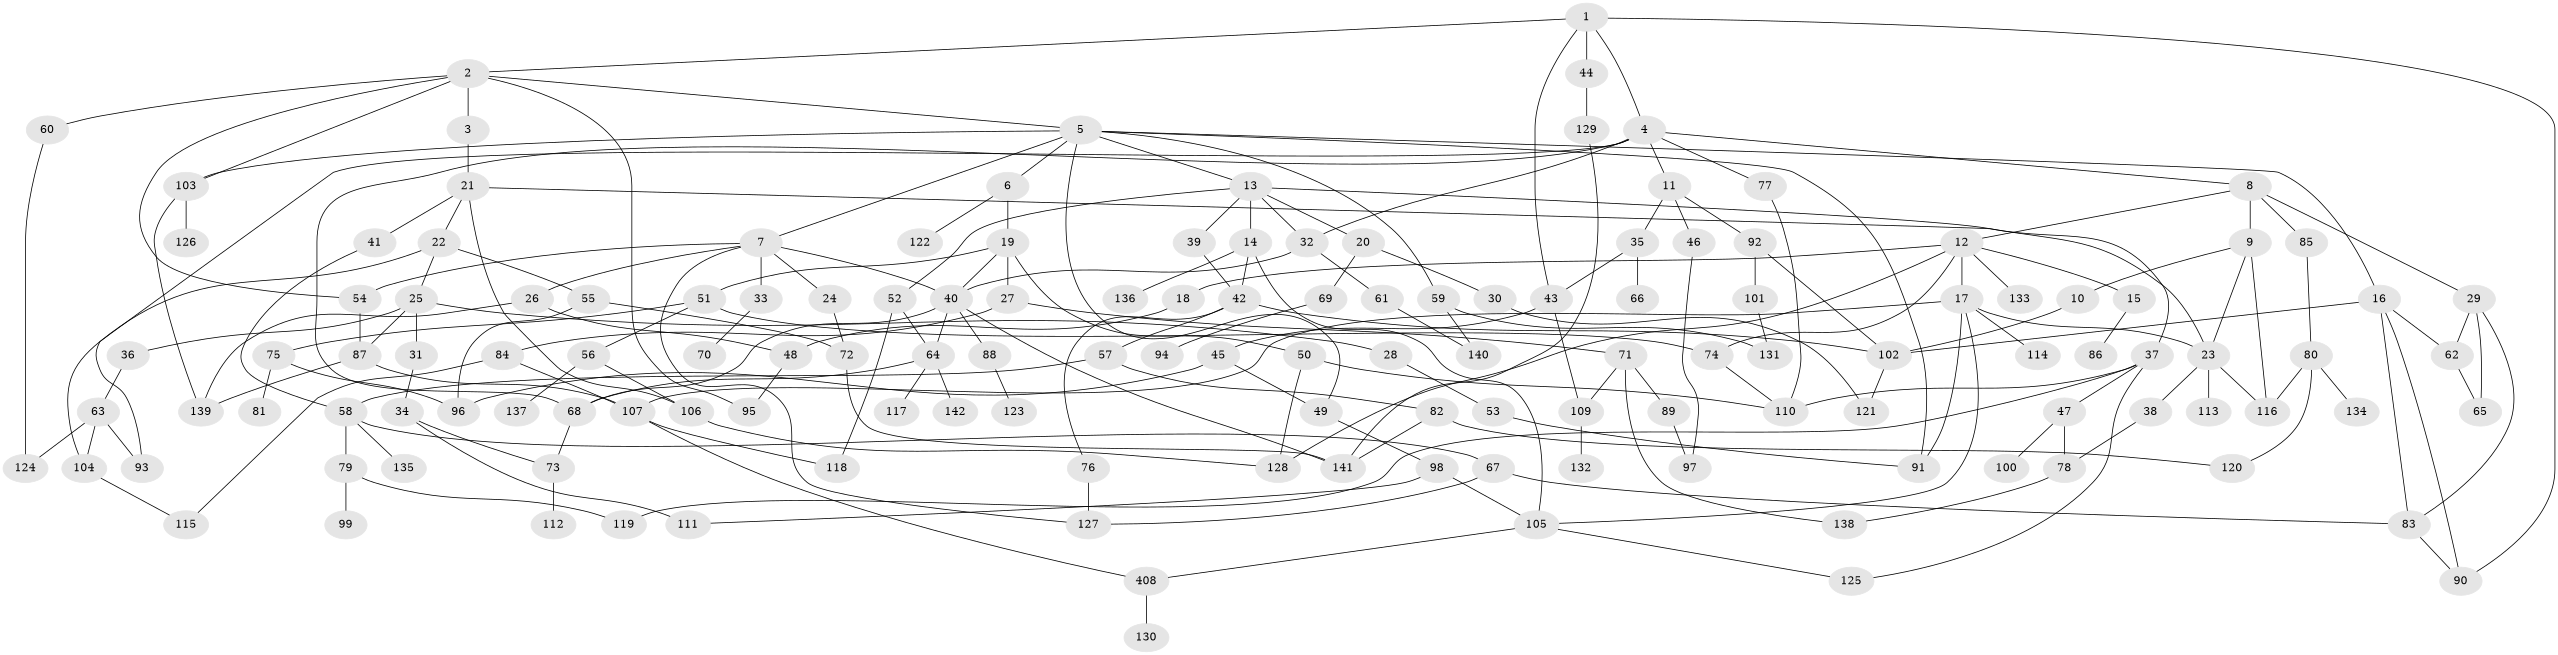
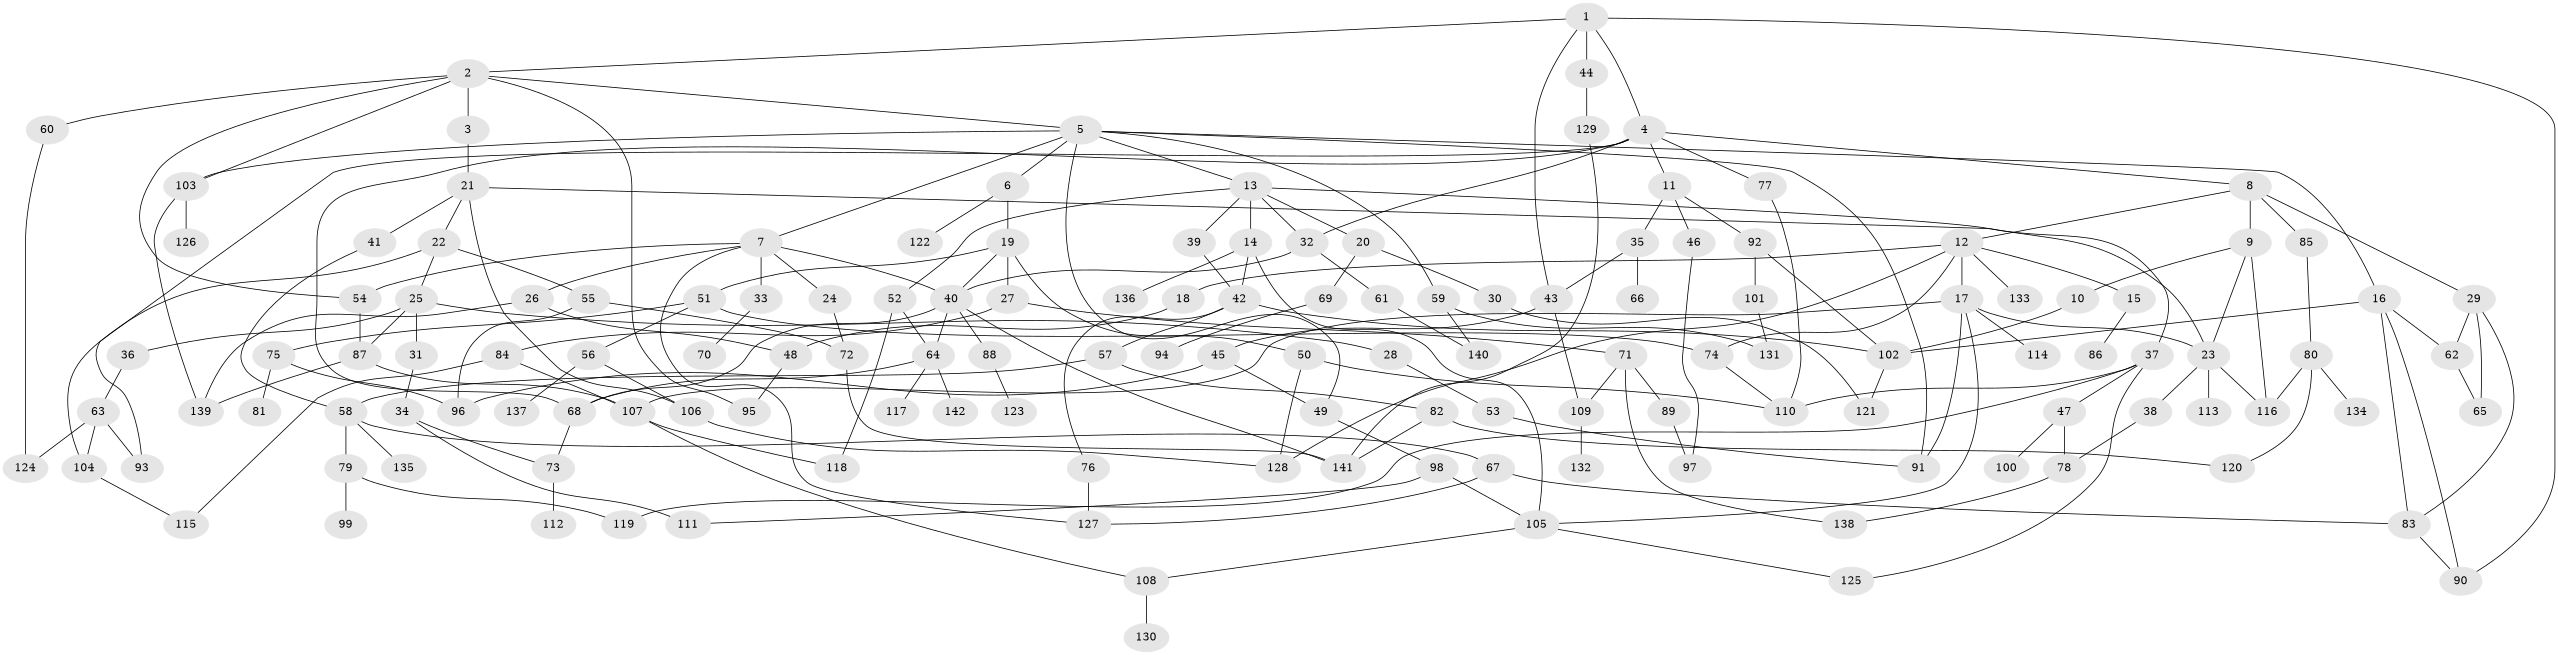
(1146, 581) -> (1146, 581)
